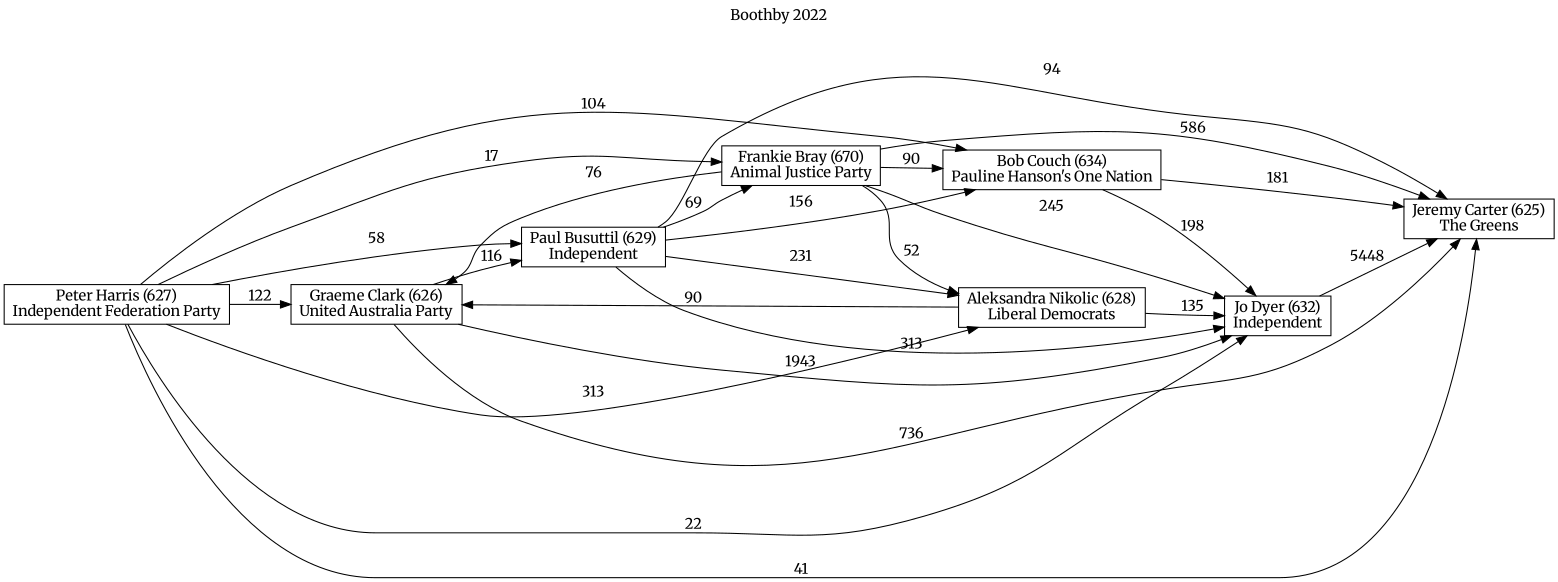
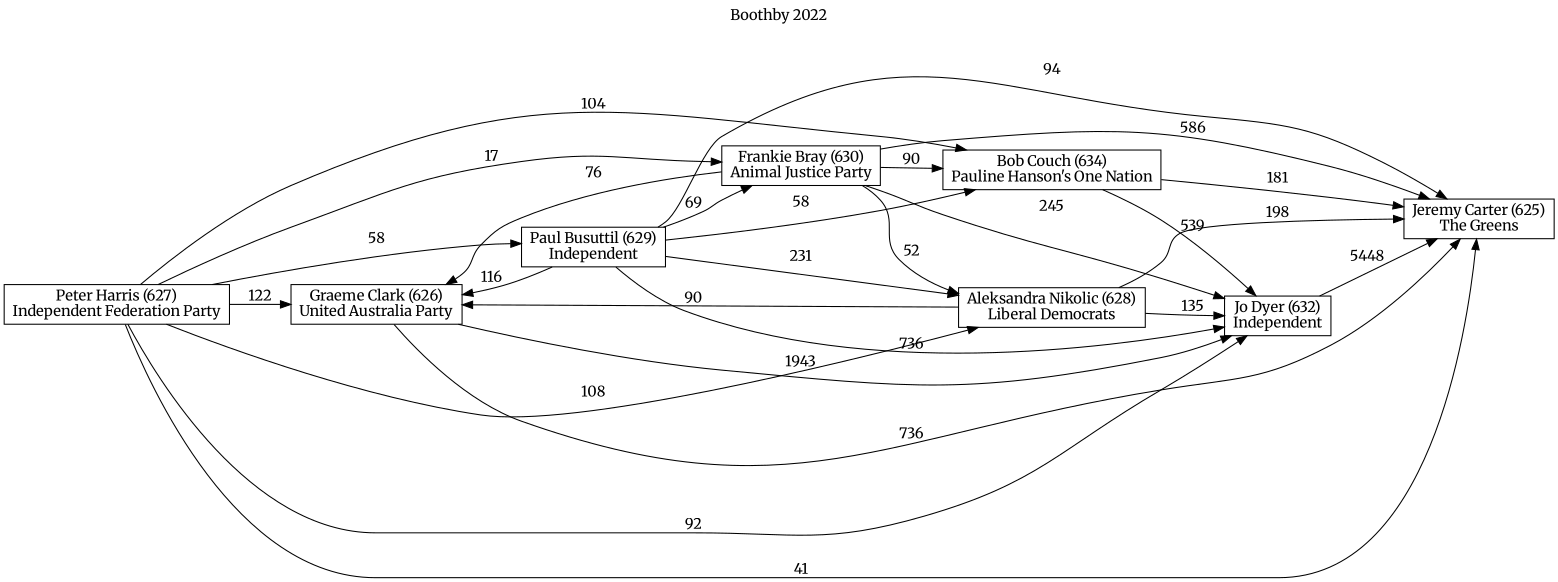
(801, 166) -> (801, 166)
(801, 203) -> (801, 203)
none -> (1244, 224)
(1193, 227) -> (1193, 227)
(474, 272) -> (513, 282)
(912, 345) -> (912, 345)
(593, 393) -> (593, 393)
(694, 525) -> (694, 525)
